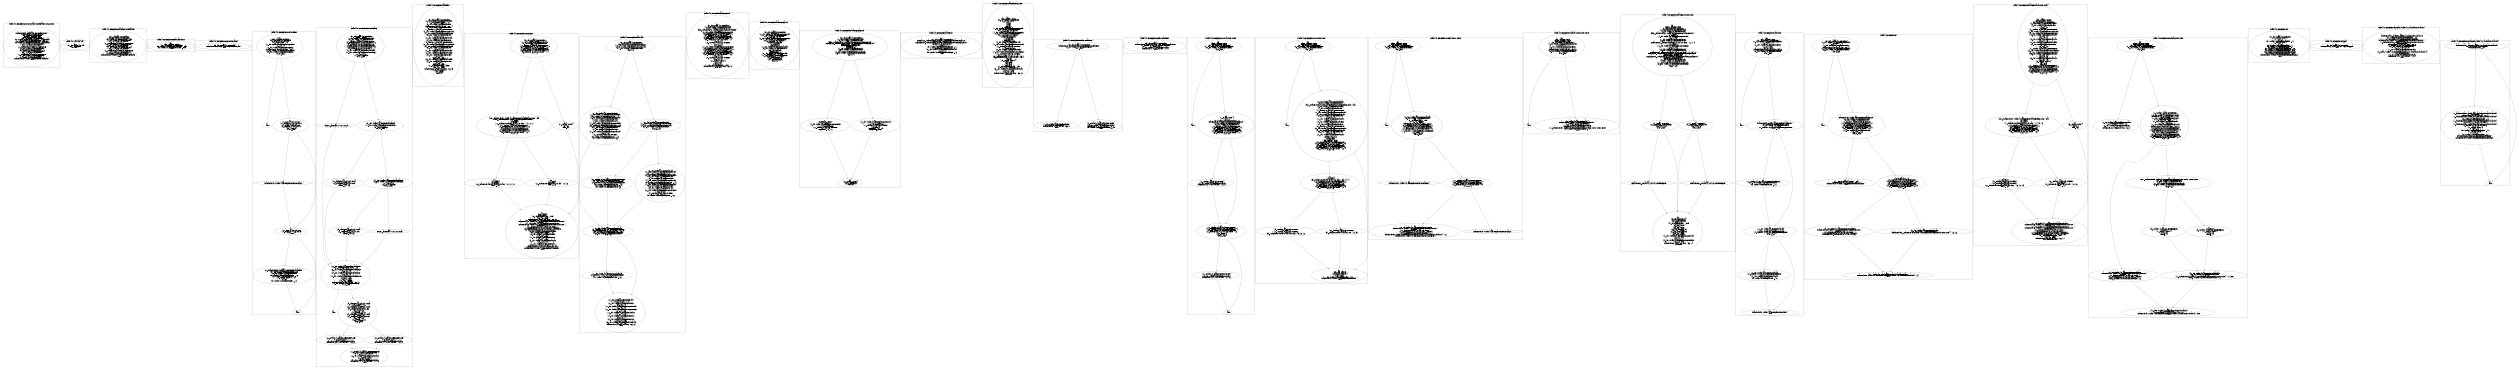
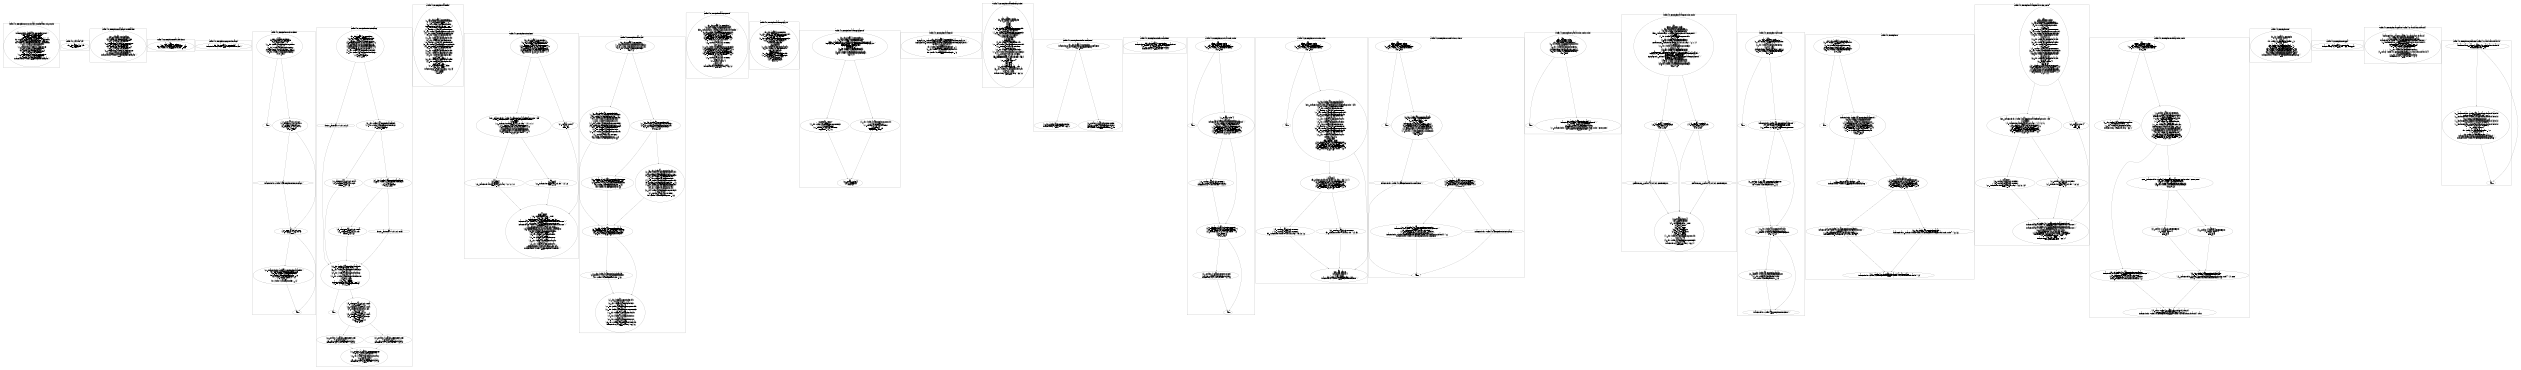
none -> (1416, 275)
